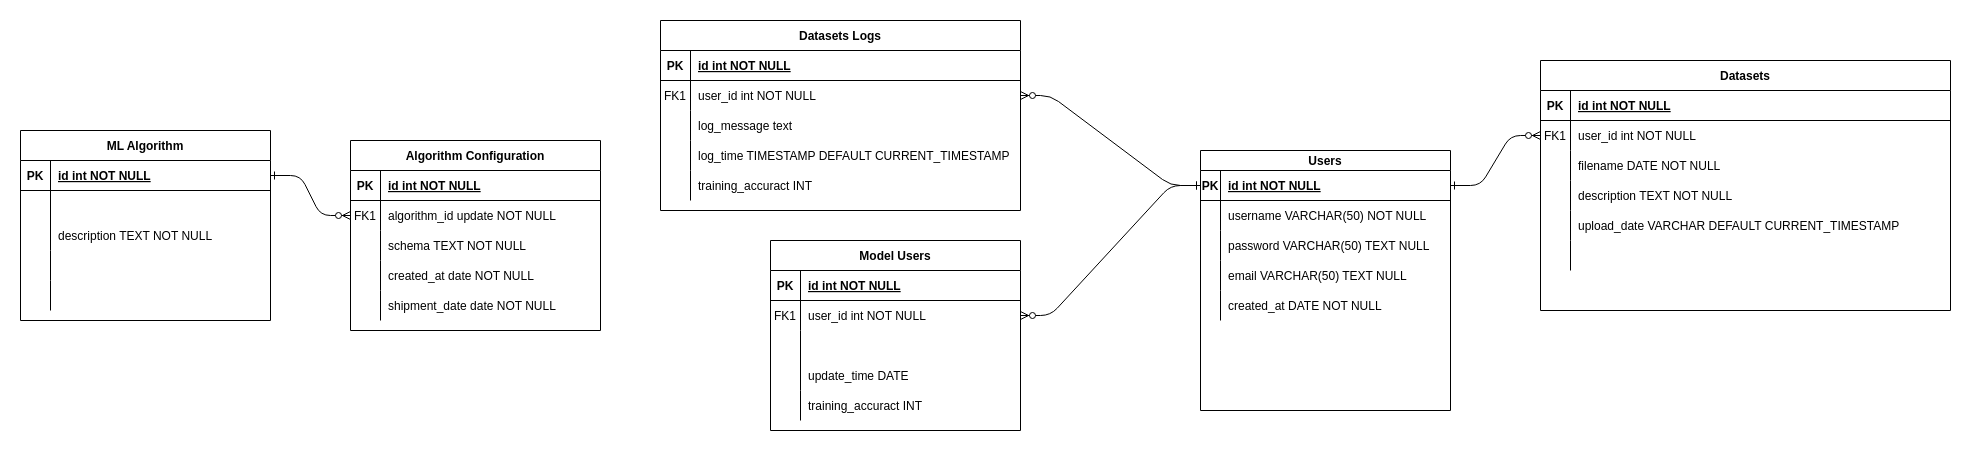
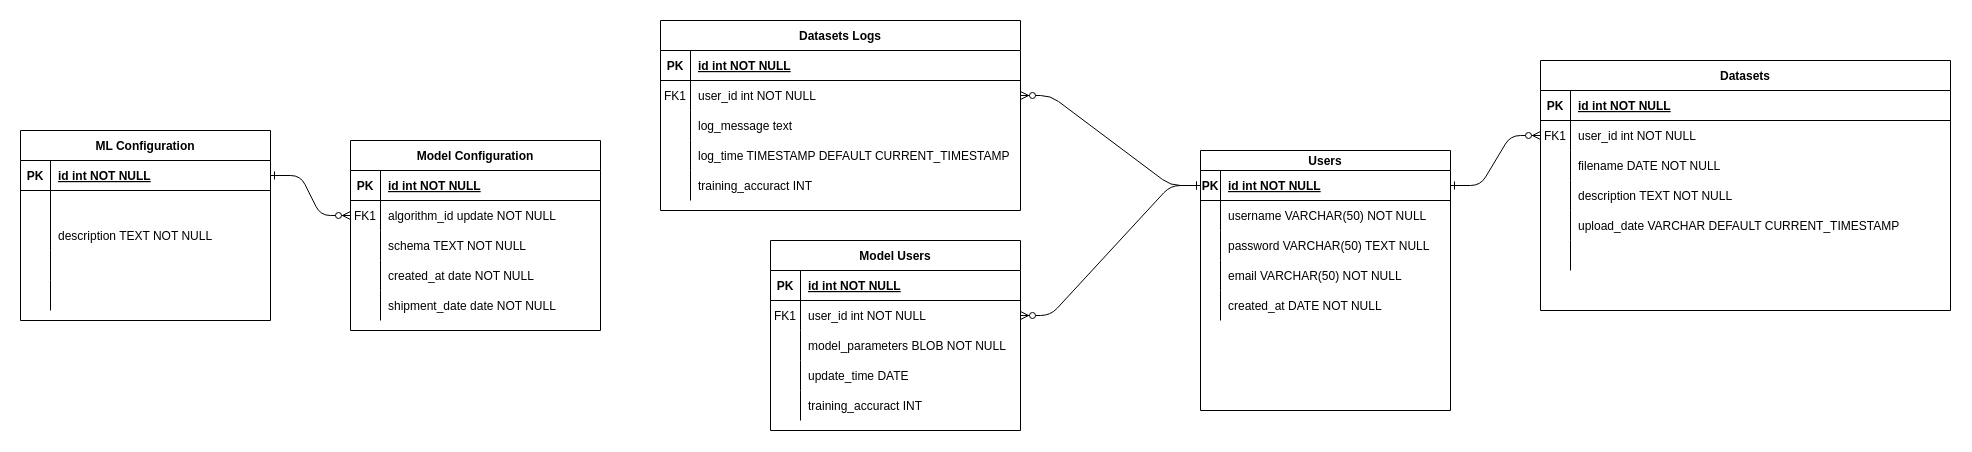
(145, 146) -> (145, 146)
(475, 156) -> (475, 156)
(1311, 276) -> (1308, 276)
none -> (911, 346)
